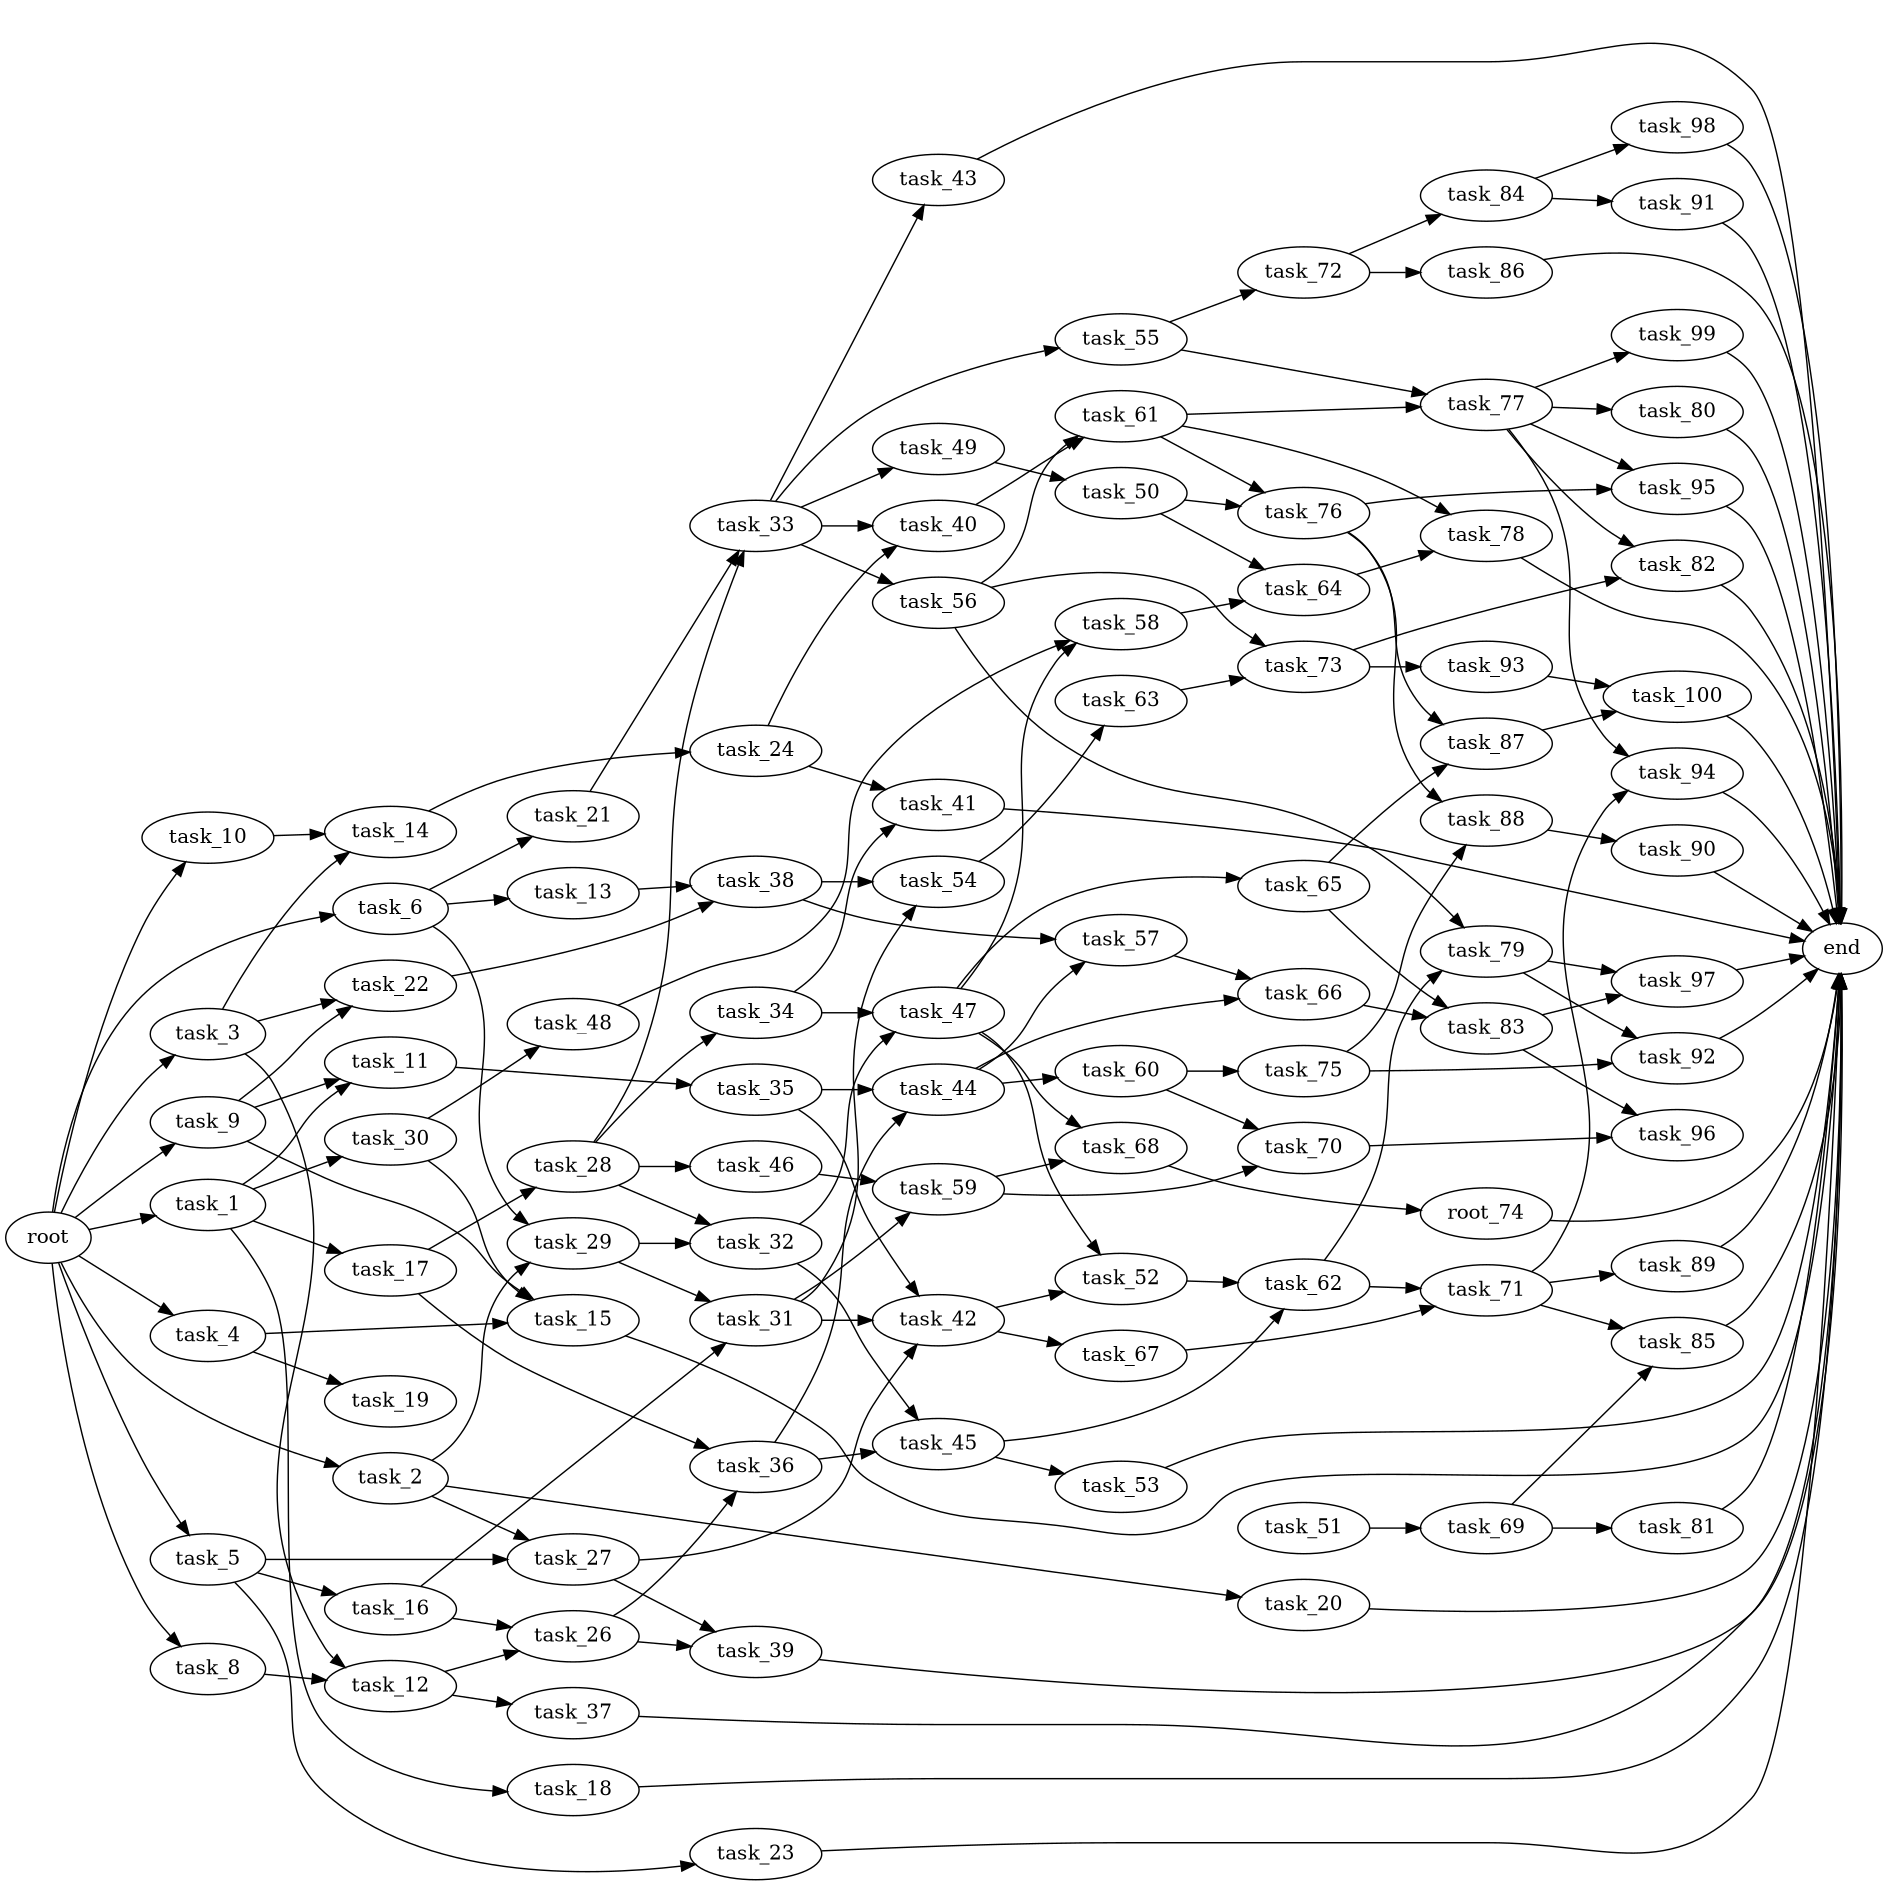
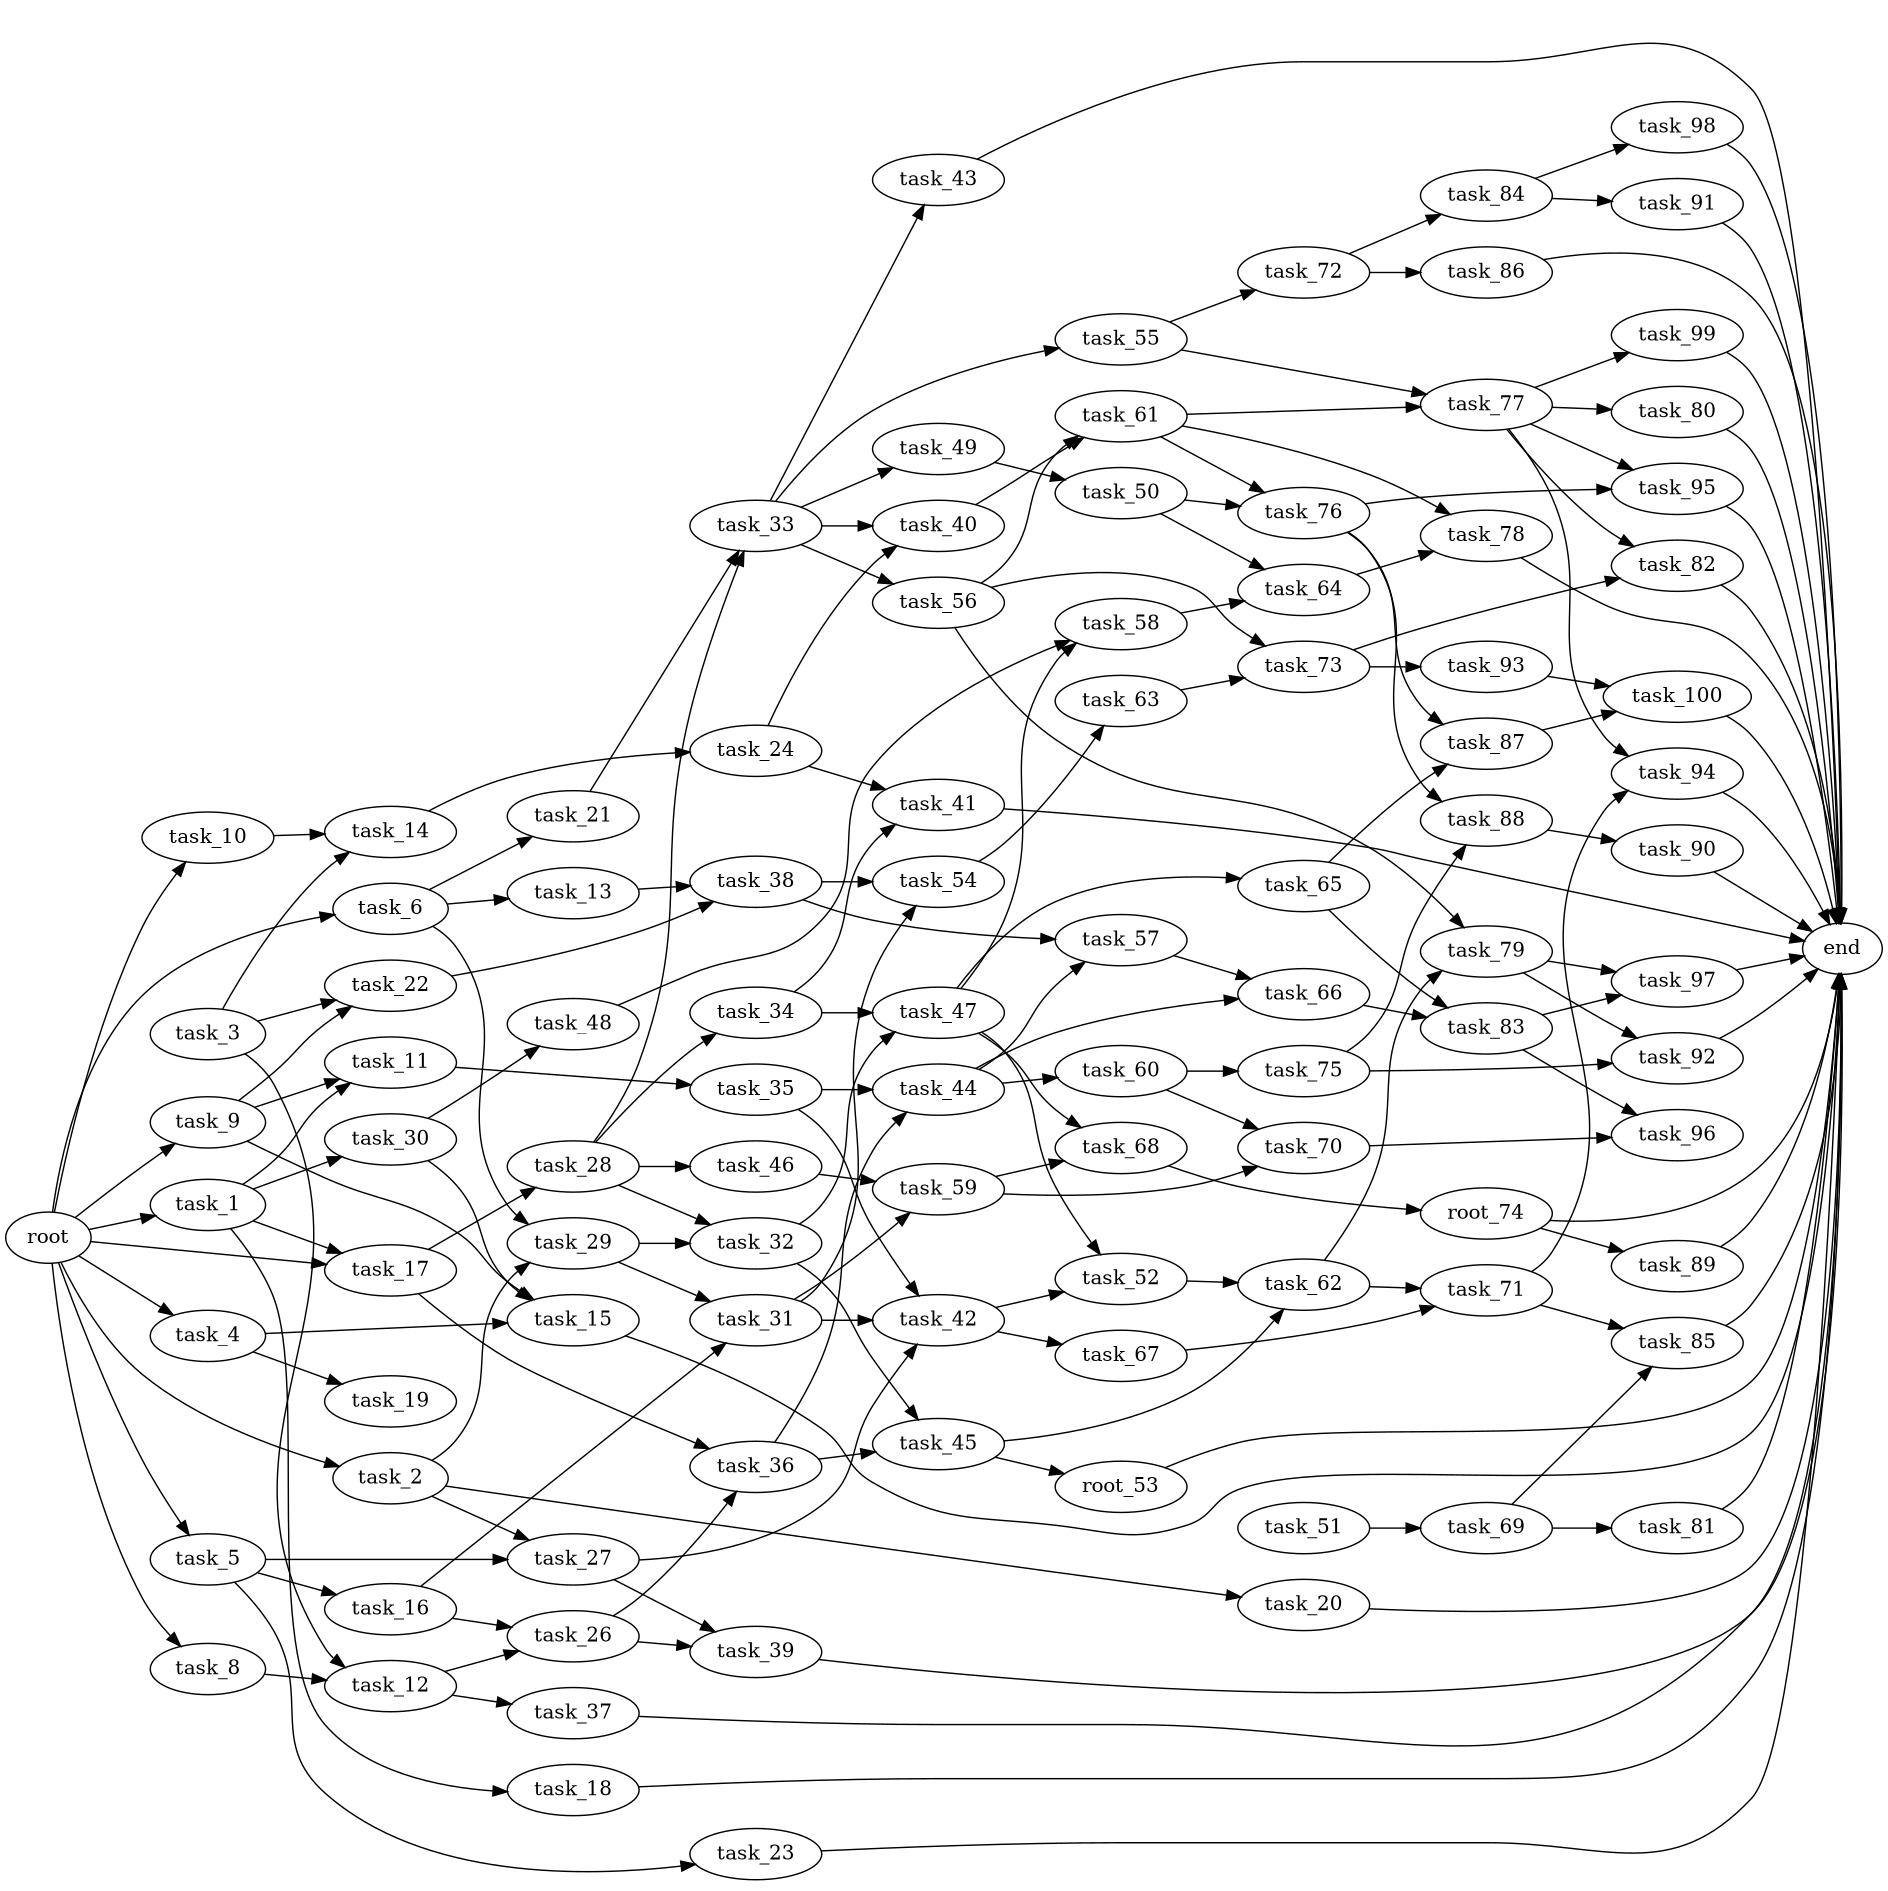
(105, 1134) -> (201, 1252)
(1575, 1279) -> (1575, 1238)
(1121, 1487) -> (1121, 1487)
